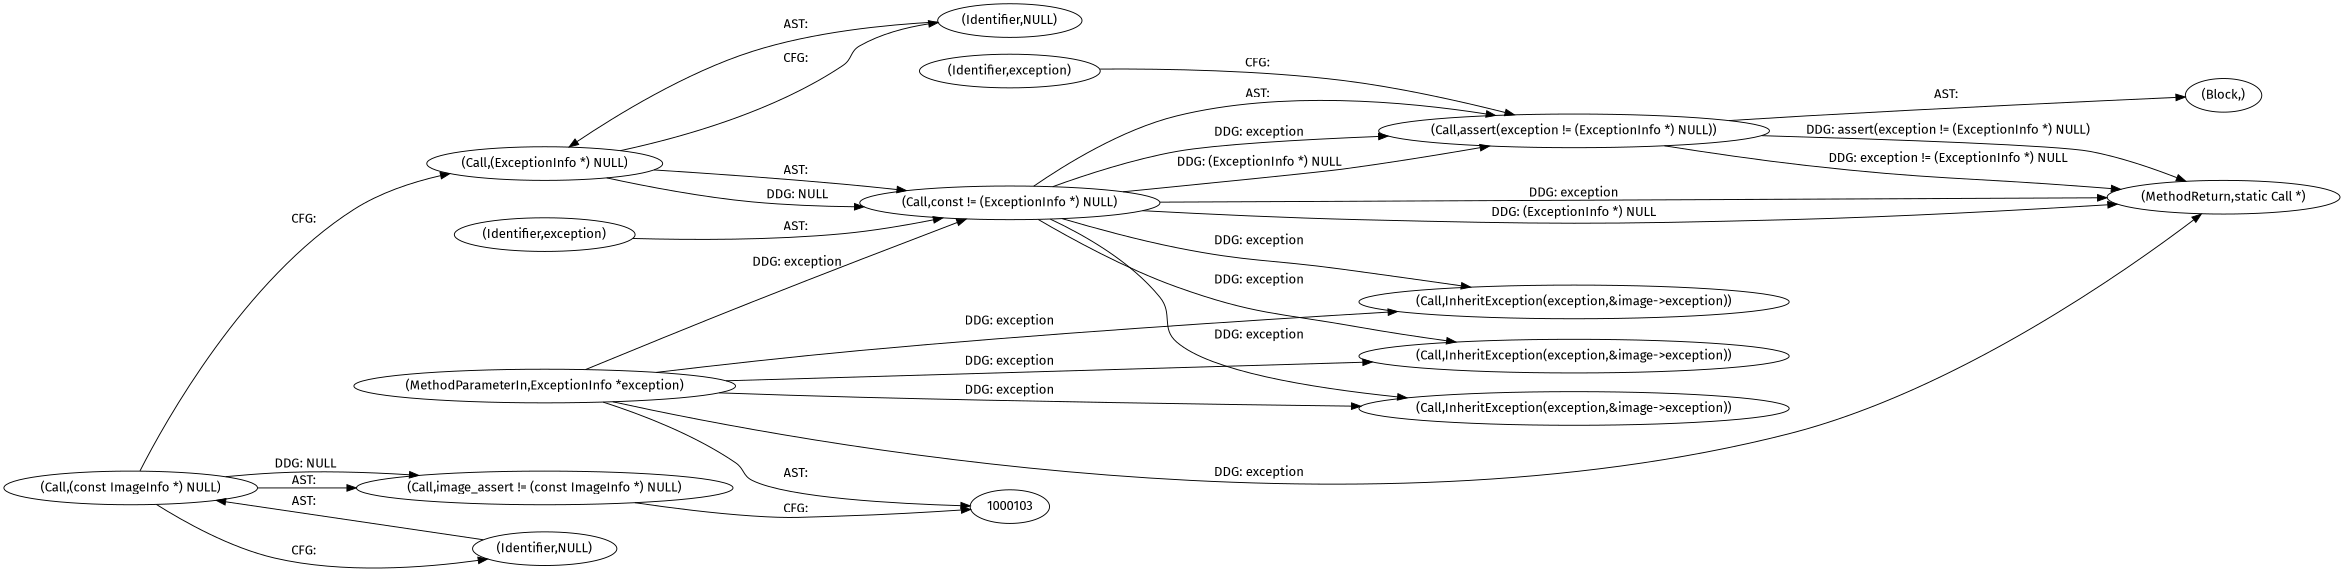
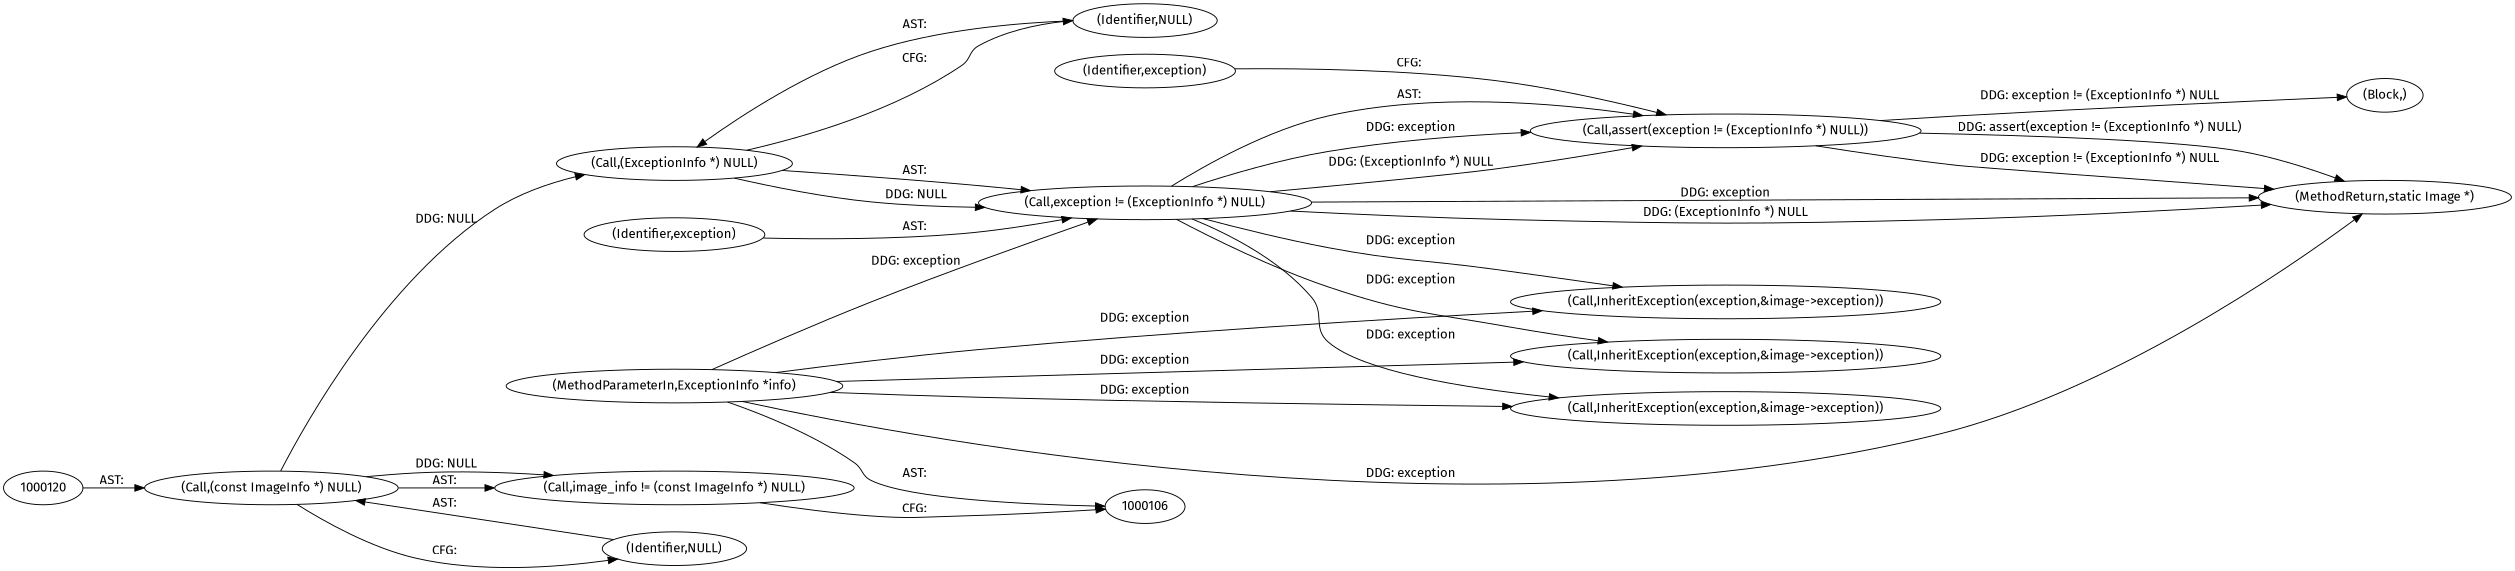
(1948, 95) -> (2100, 96)
(2224, 197) -> (2385, 197)
(1010, 203) -> (1145, 203)
(306, 219) -> (446, 219)
(545, 386) -> (674, 386)
none -> (43, 488)
(545, 488) -> (674, 488)
(1010, 507) -> (1145, 507)
